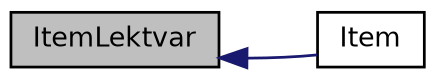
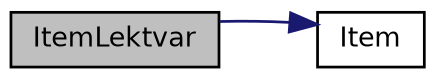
(282, 57) -> (255, 21)
